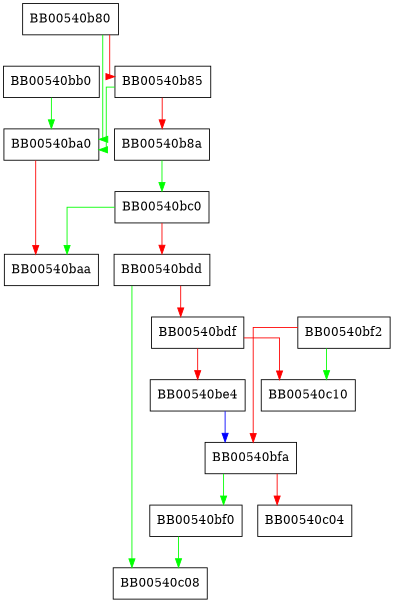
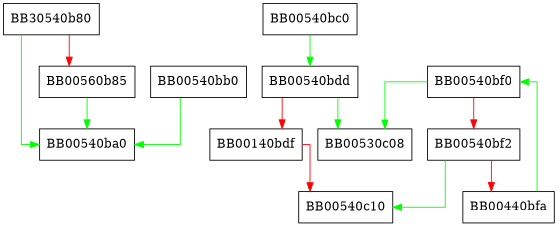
(71, 19) -> (51, 19)
(163, 82) -> (87, 82)
none -> (474, 109)
(162, 145) -> none
(162, 234) -> (310, 46)
(51, 270) -> none
(198, 333) -> (256, 145)
(198, 395) -> none
(251, 458) -> (509, 207)
(305, 521) -> none
(160, 583) -> (365, 145)
